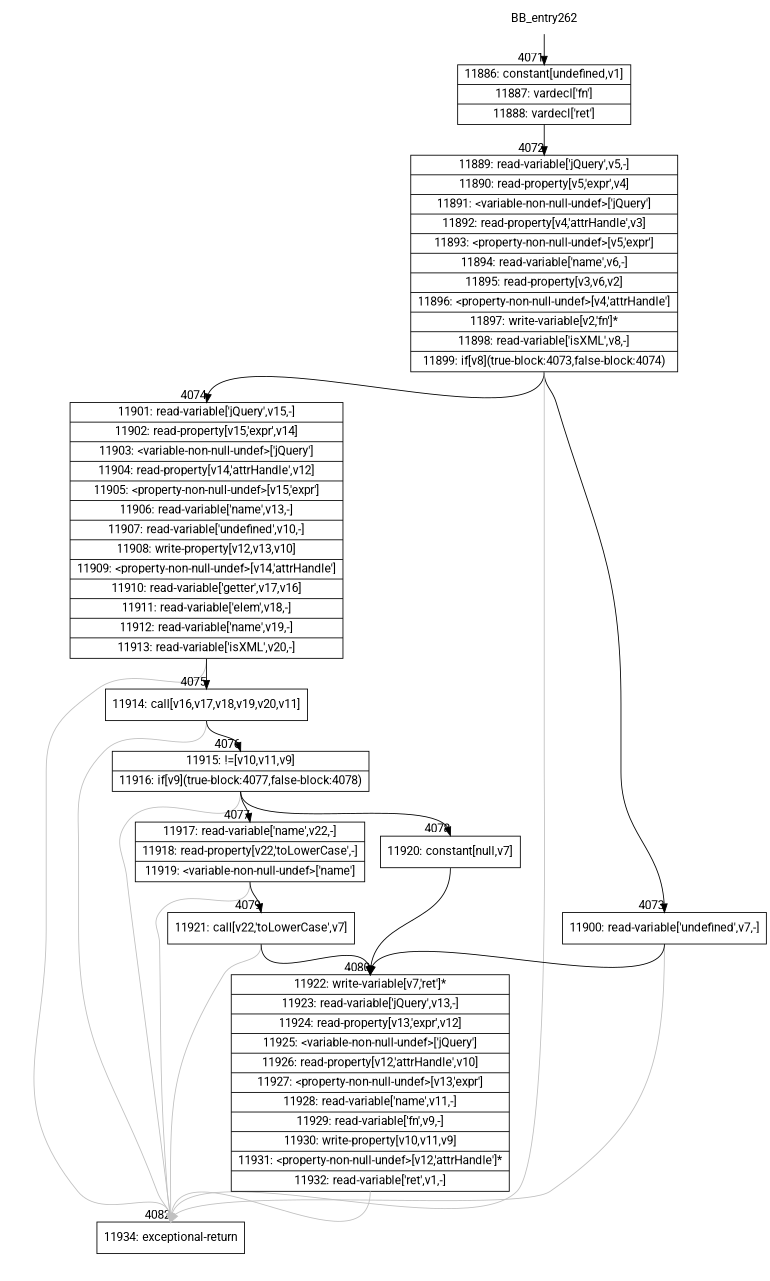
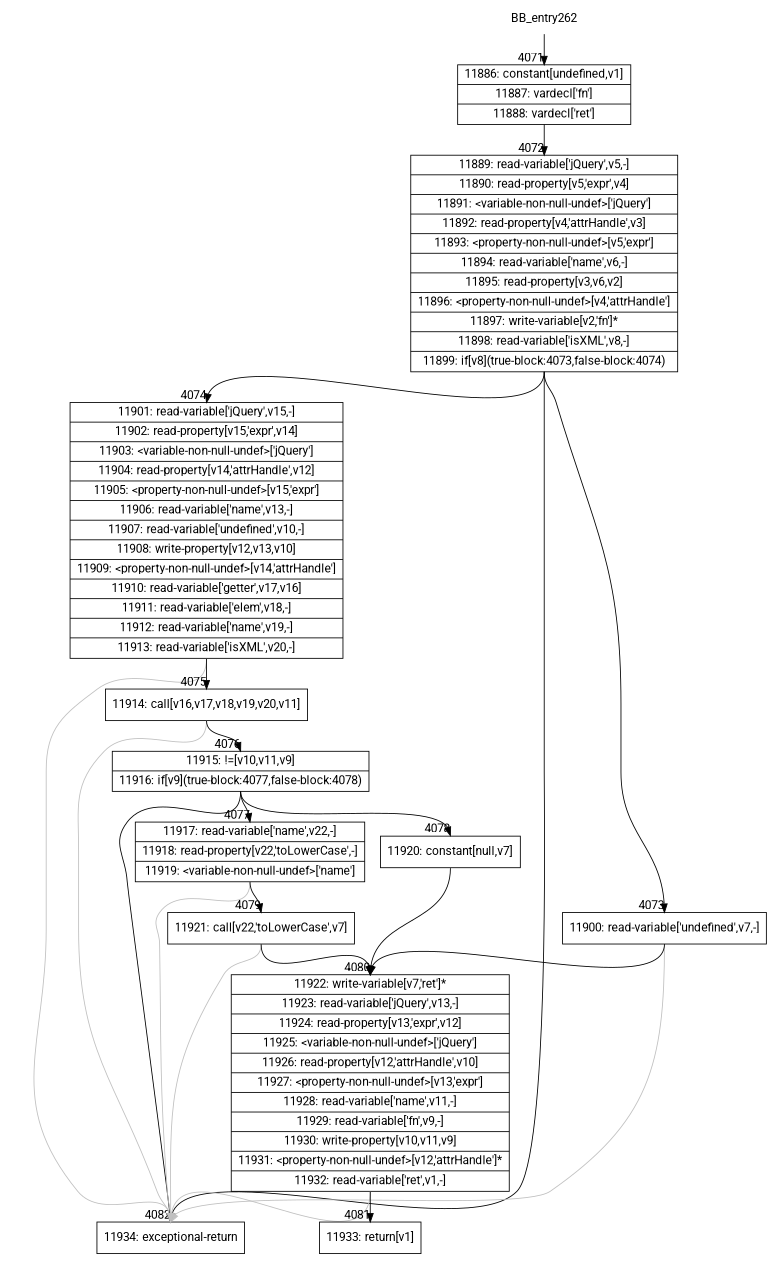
(544, 931) -> (544, 931)
(136, 952) -> (136, 952)
none -> (370, 1238)
